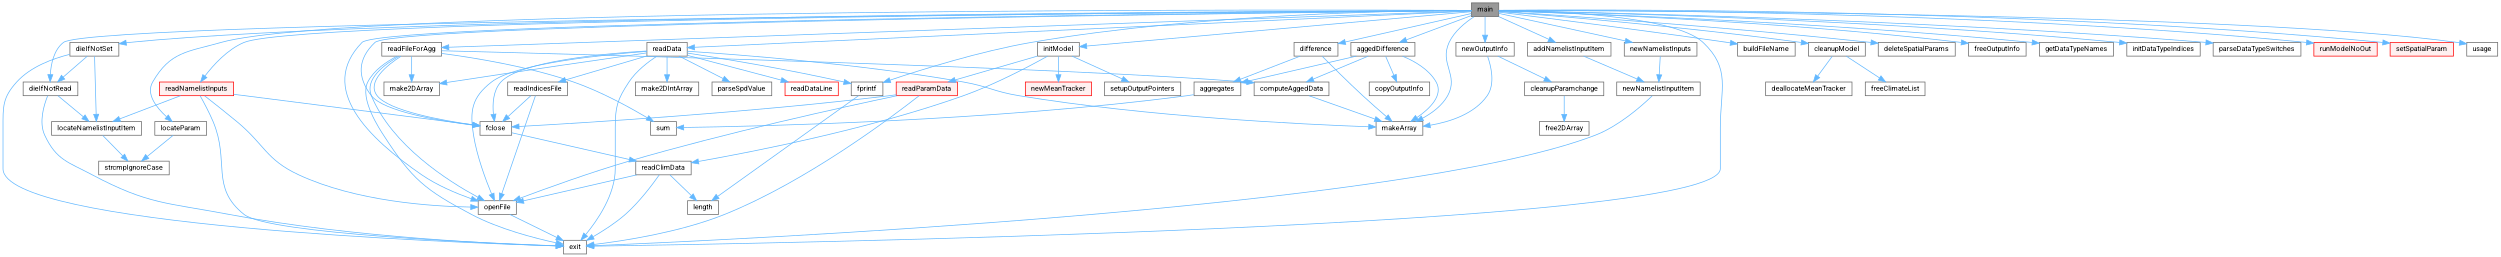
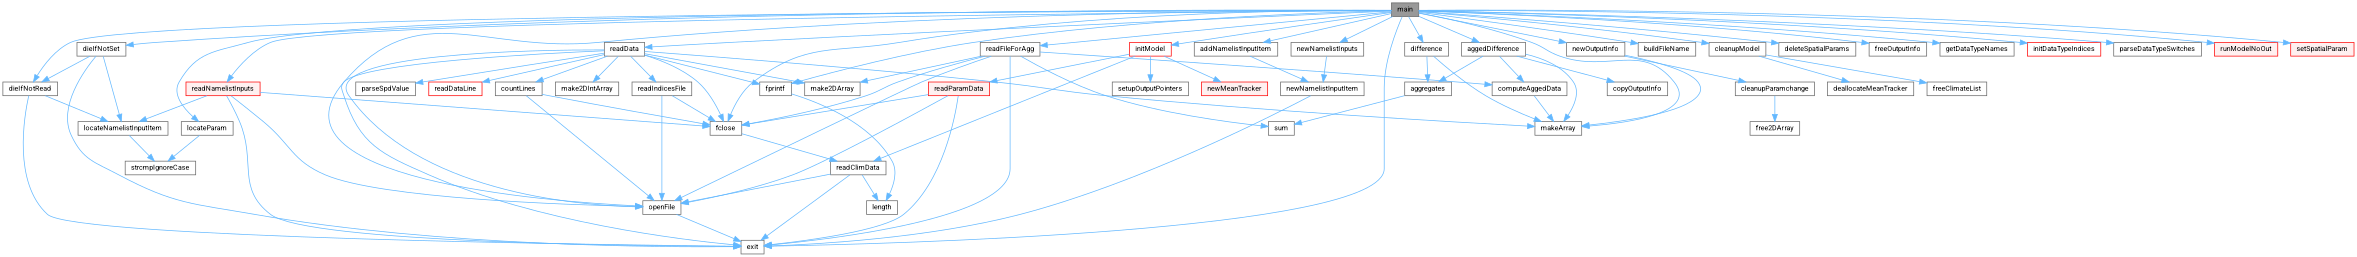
(1058, 49) -> (1150, 49)
(2164, 49) -> (2064, 49)
(2482, 49) -> none
none -> (519, 89)
